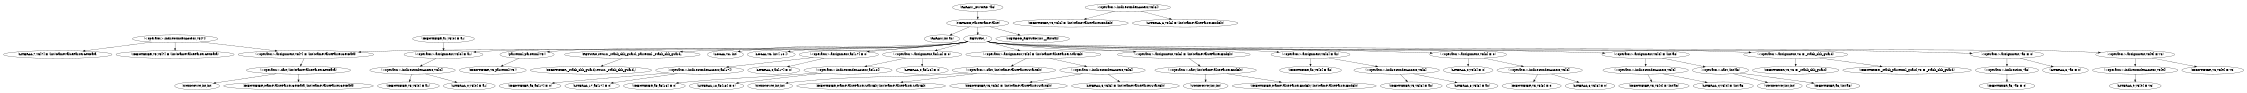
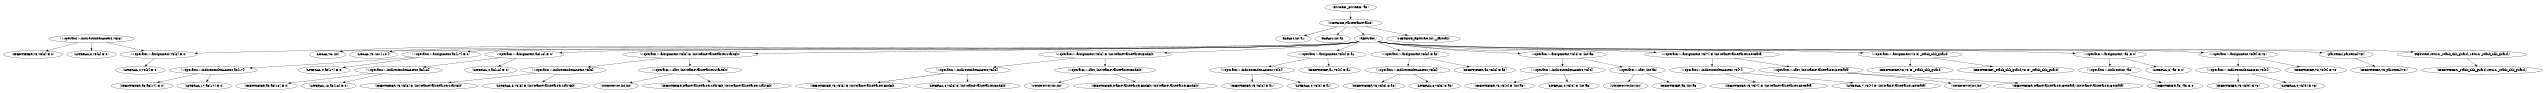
(978, 7) -> (1351, 7)
none -> (1293, 39)
(238, 46) -> (1712, 61)
(444, 46) -> (1328, 61)
(632, 55) -> (2462, 55)
none -> (1036, 62)
(1503, 62) -> (124, 46)
(1907, 70) -> (2016, 70)
none -> (2238, 86)
